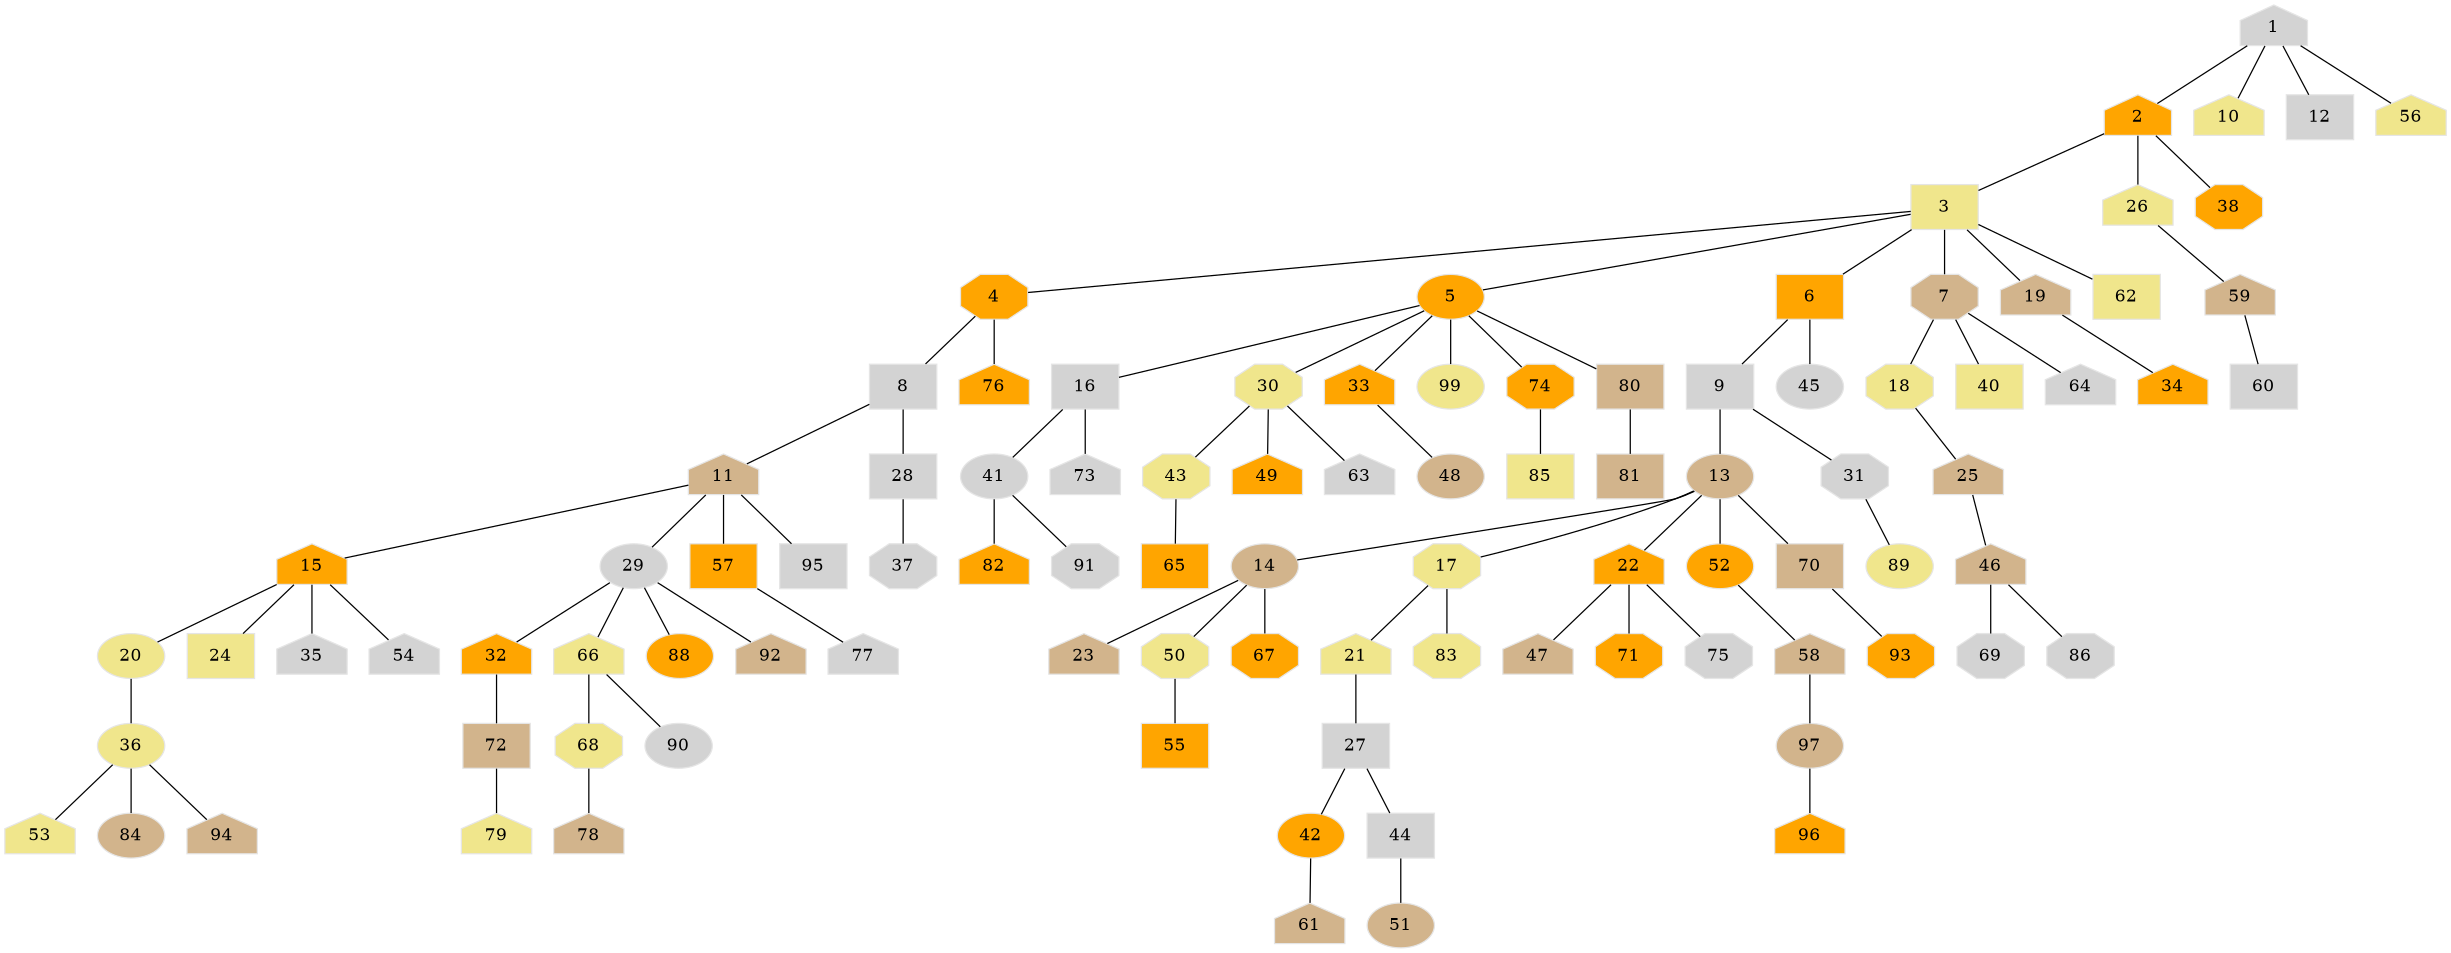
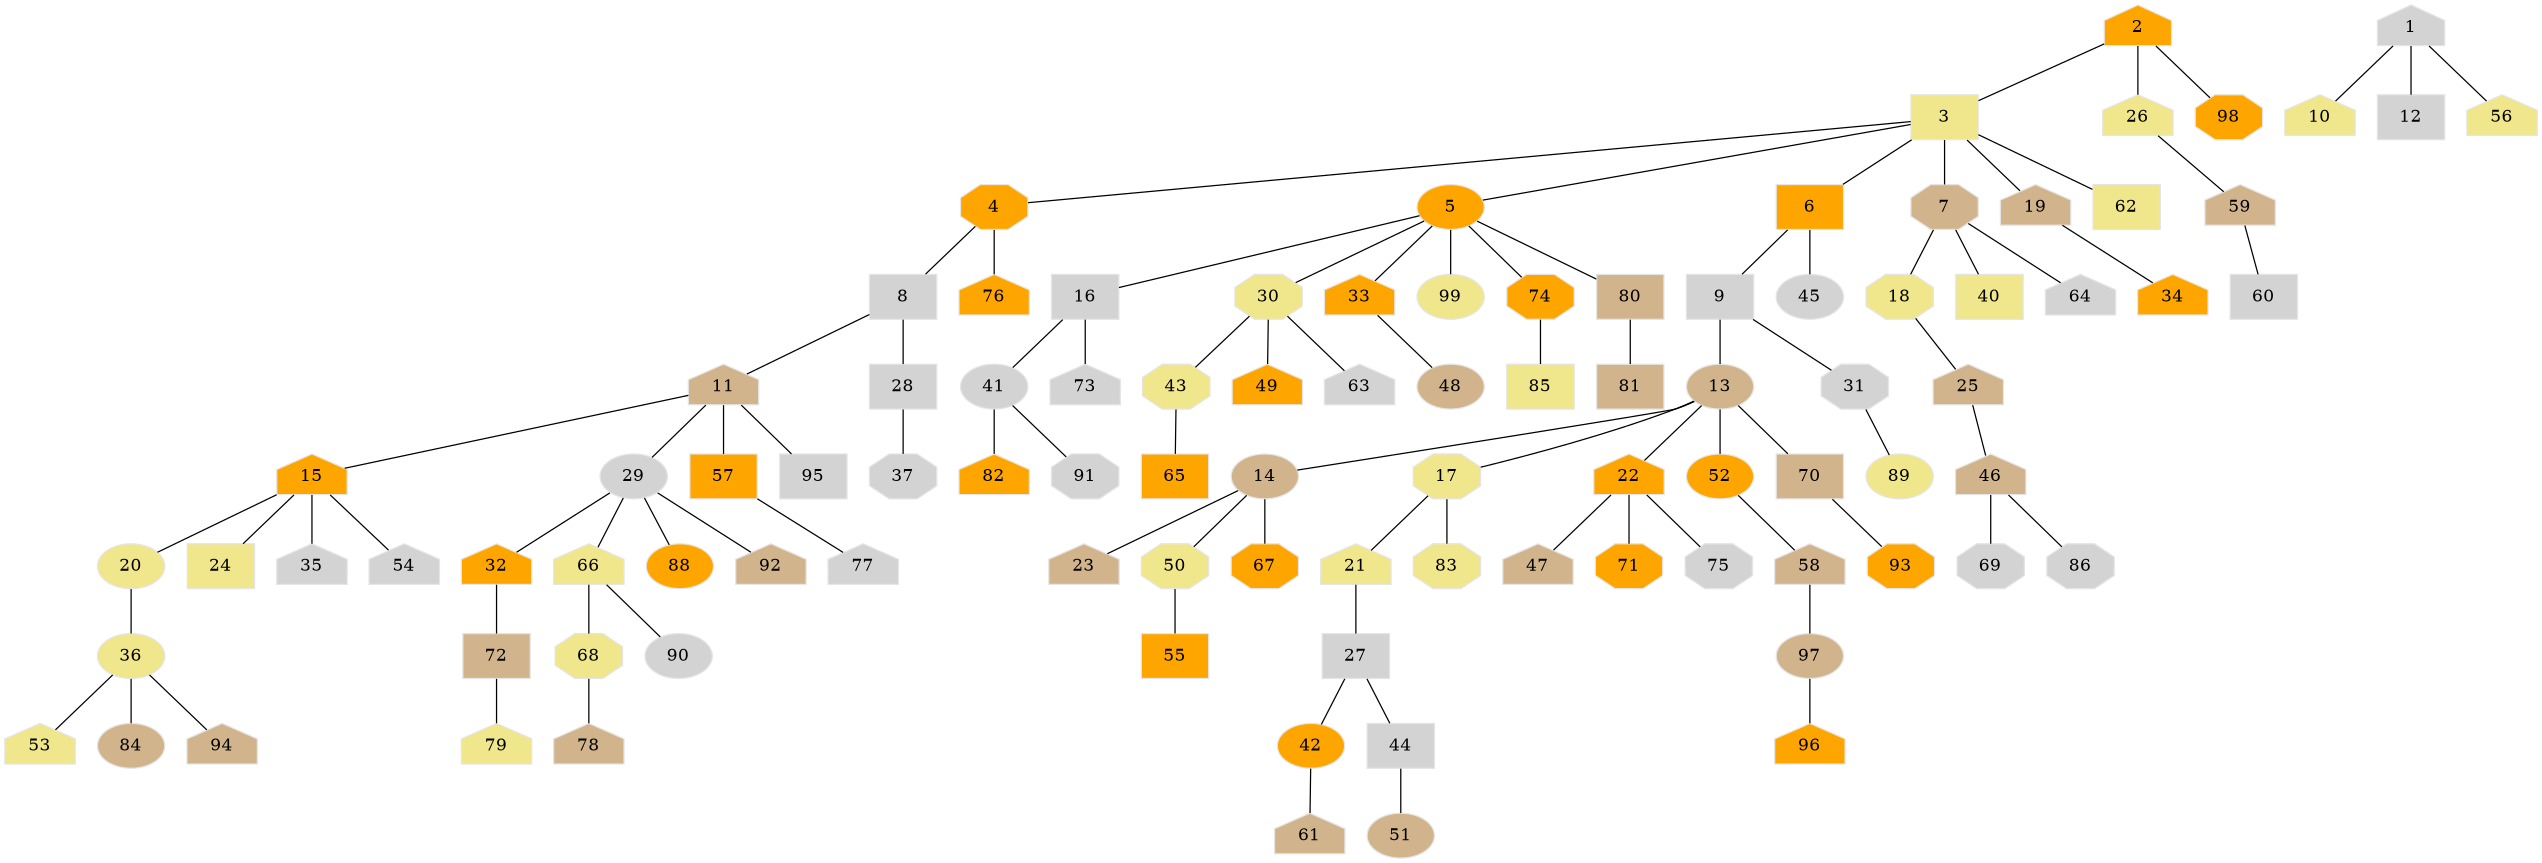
(2202, 75) -> none
(2229, 207) -> (2229, 117)
